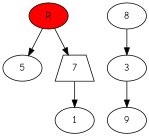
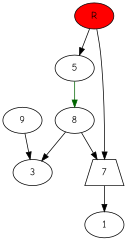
none -> (75, 91)
(127, 91) -> (27, 143)
none -> (87, 143)
